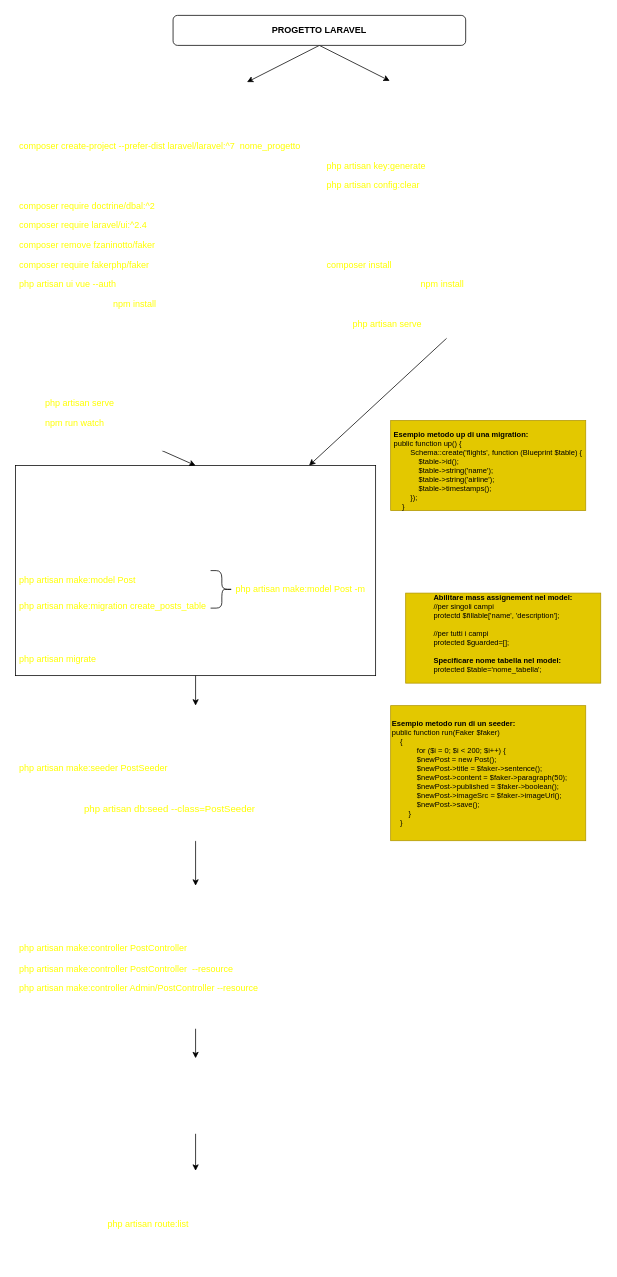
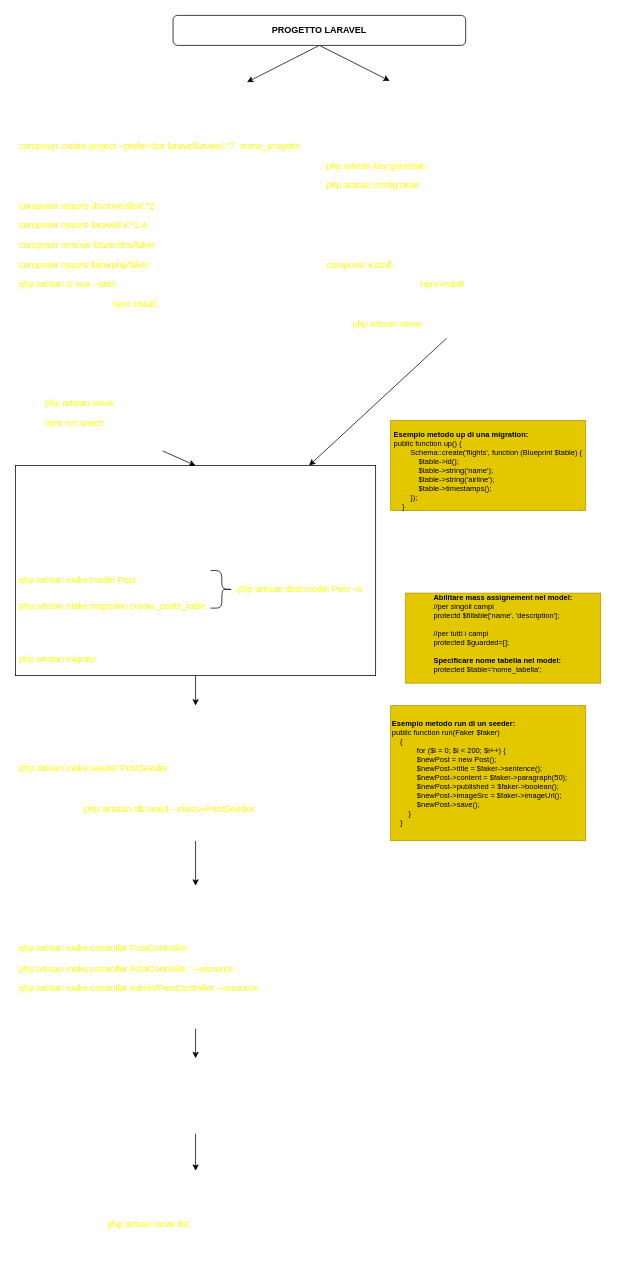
(300, 589) -> (300, 589)
